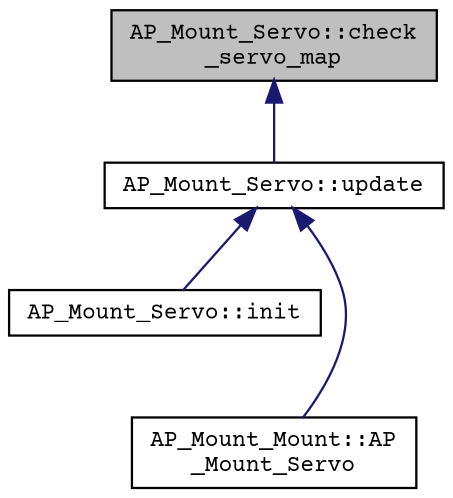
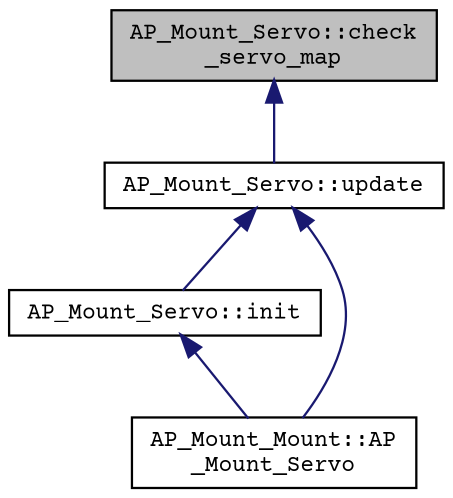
none -> (222, 386)
